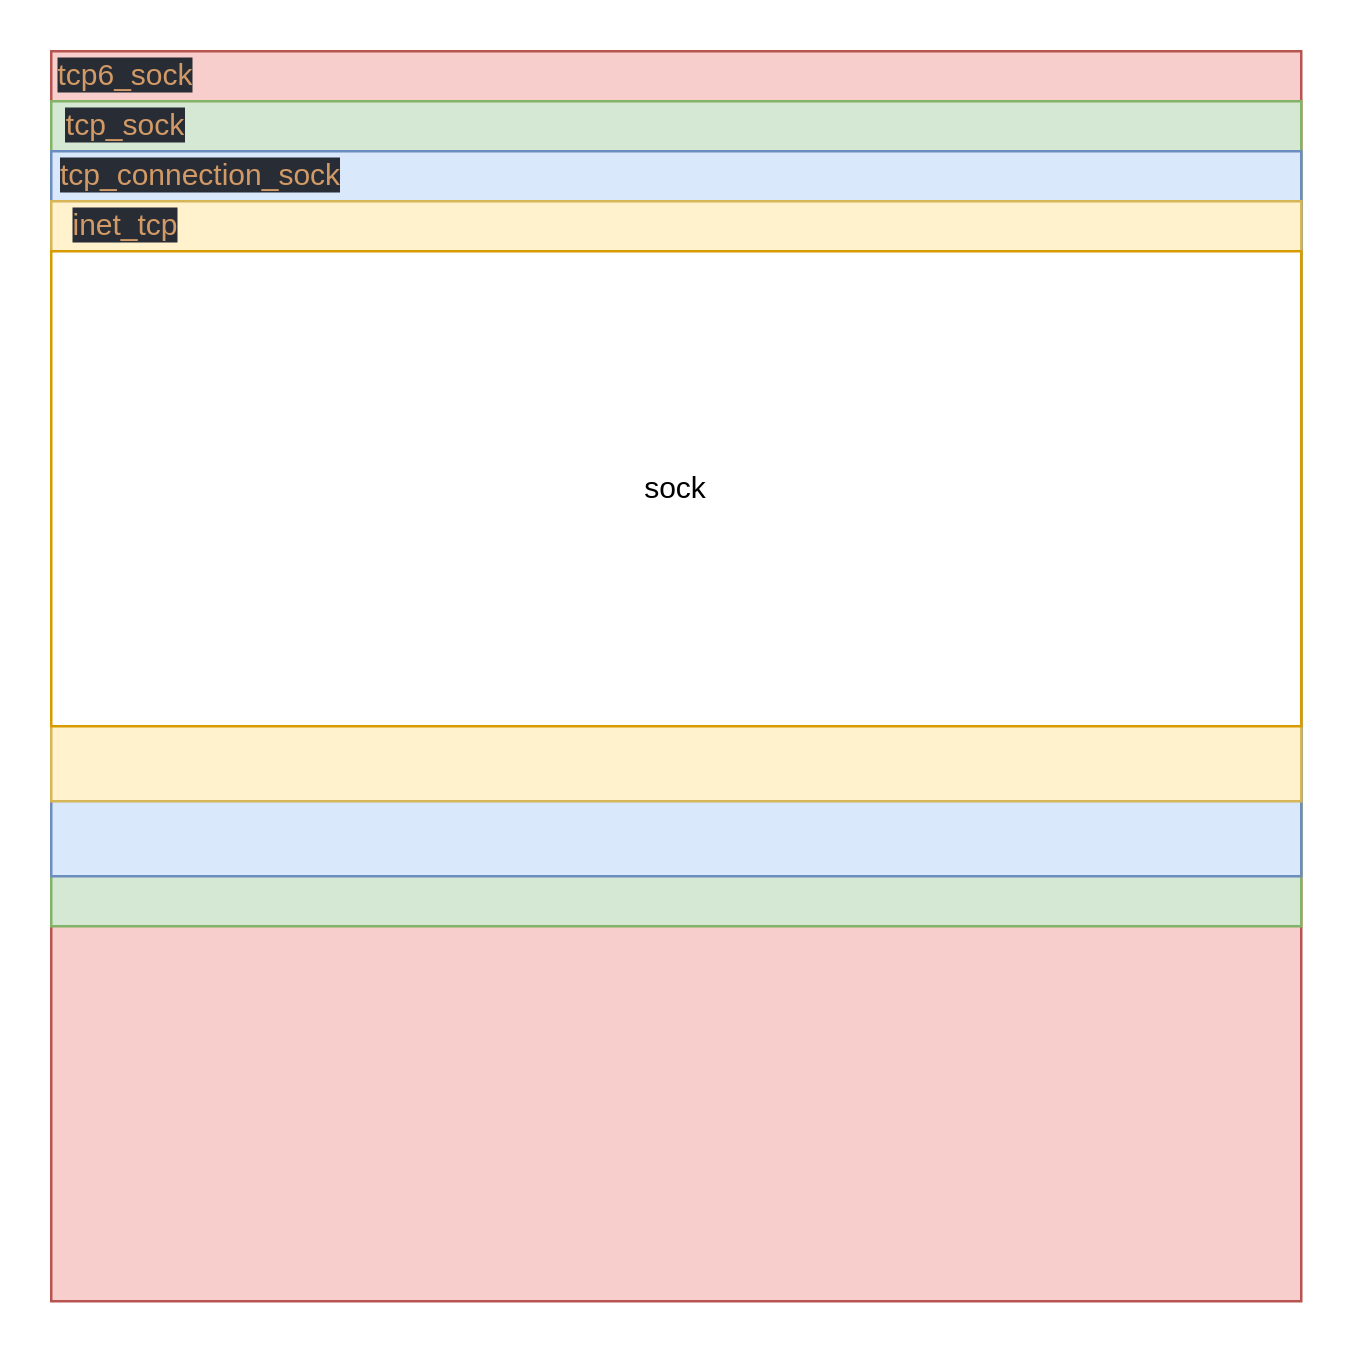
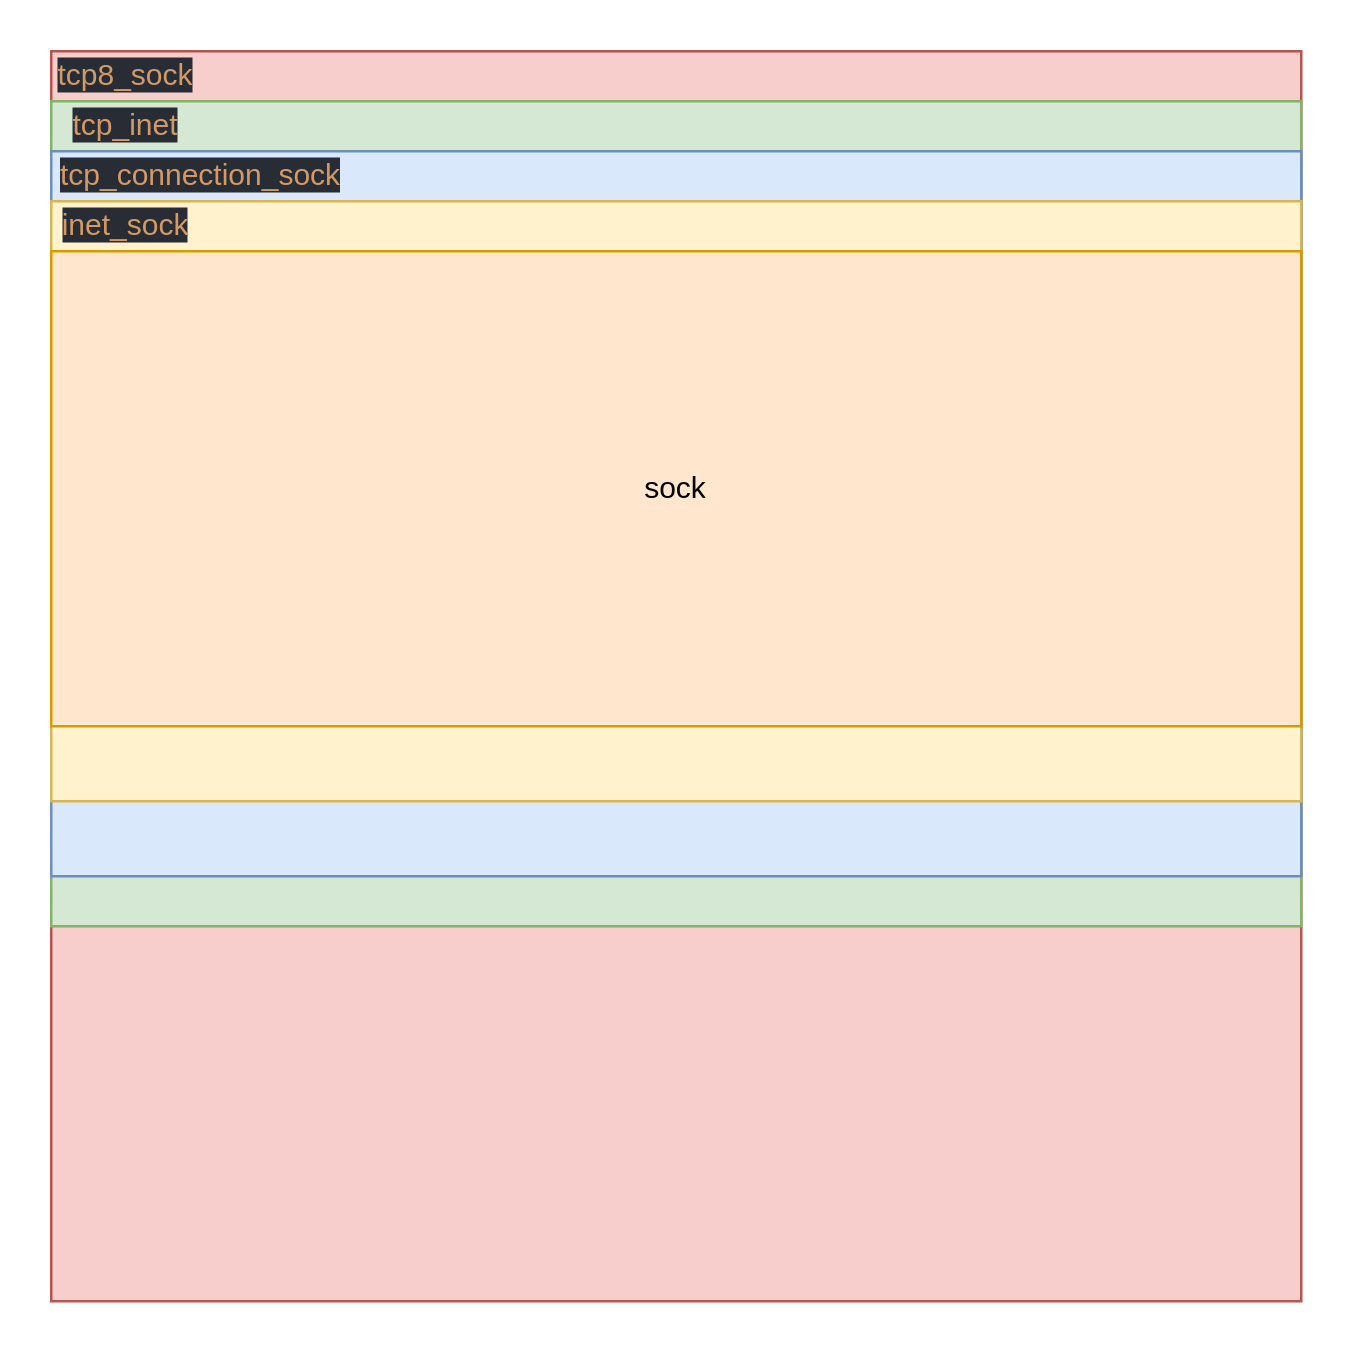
(126, 76) -> (126, 76)
(126, 126) -> (126, 126)
(126, 226) -> (126, 226)
(676, 489) -> (676, 489)
